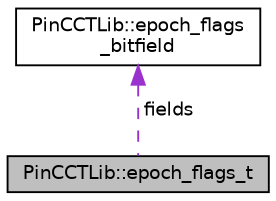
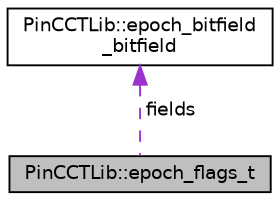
(138, 37) -> (140, 37)
